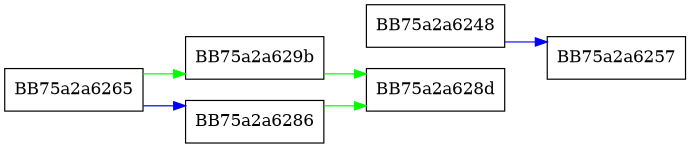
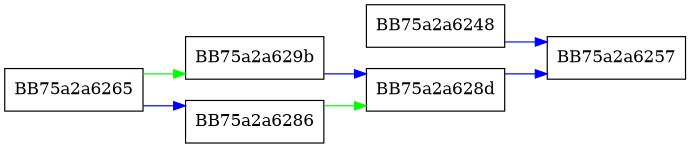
(339, 74) -> (339, 74)
none -> (520, 74)
